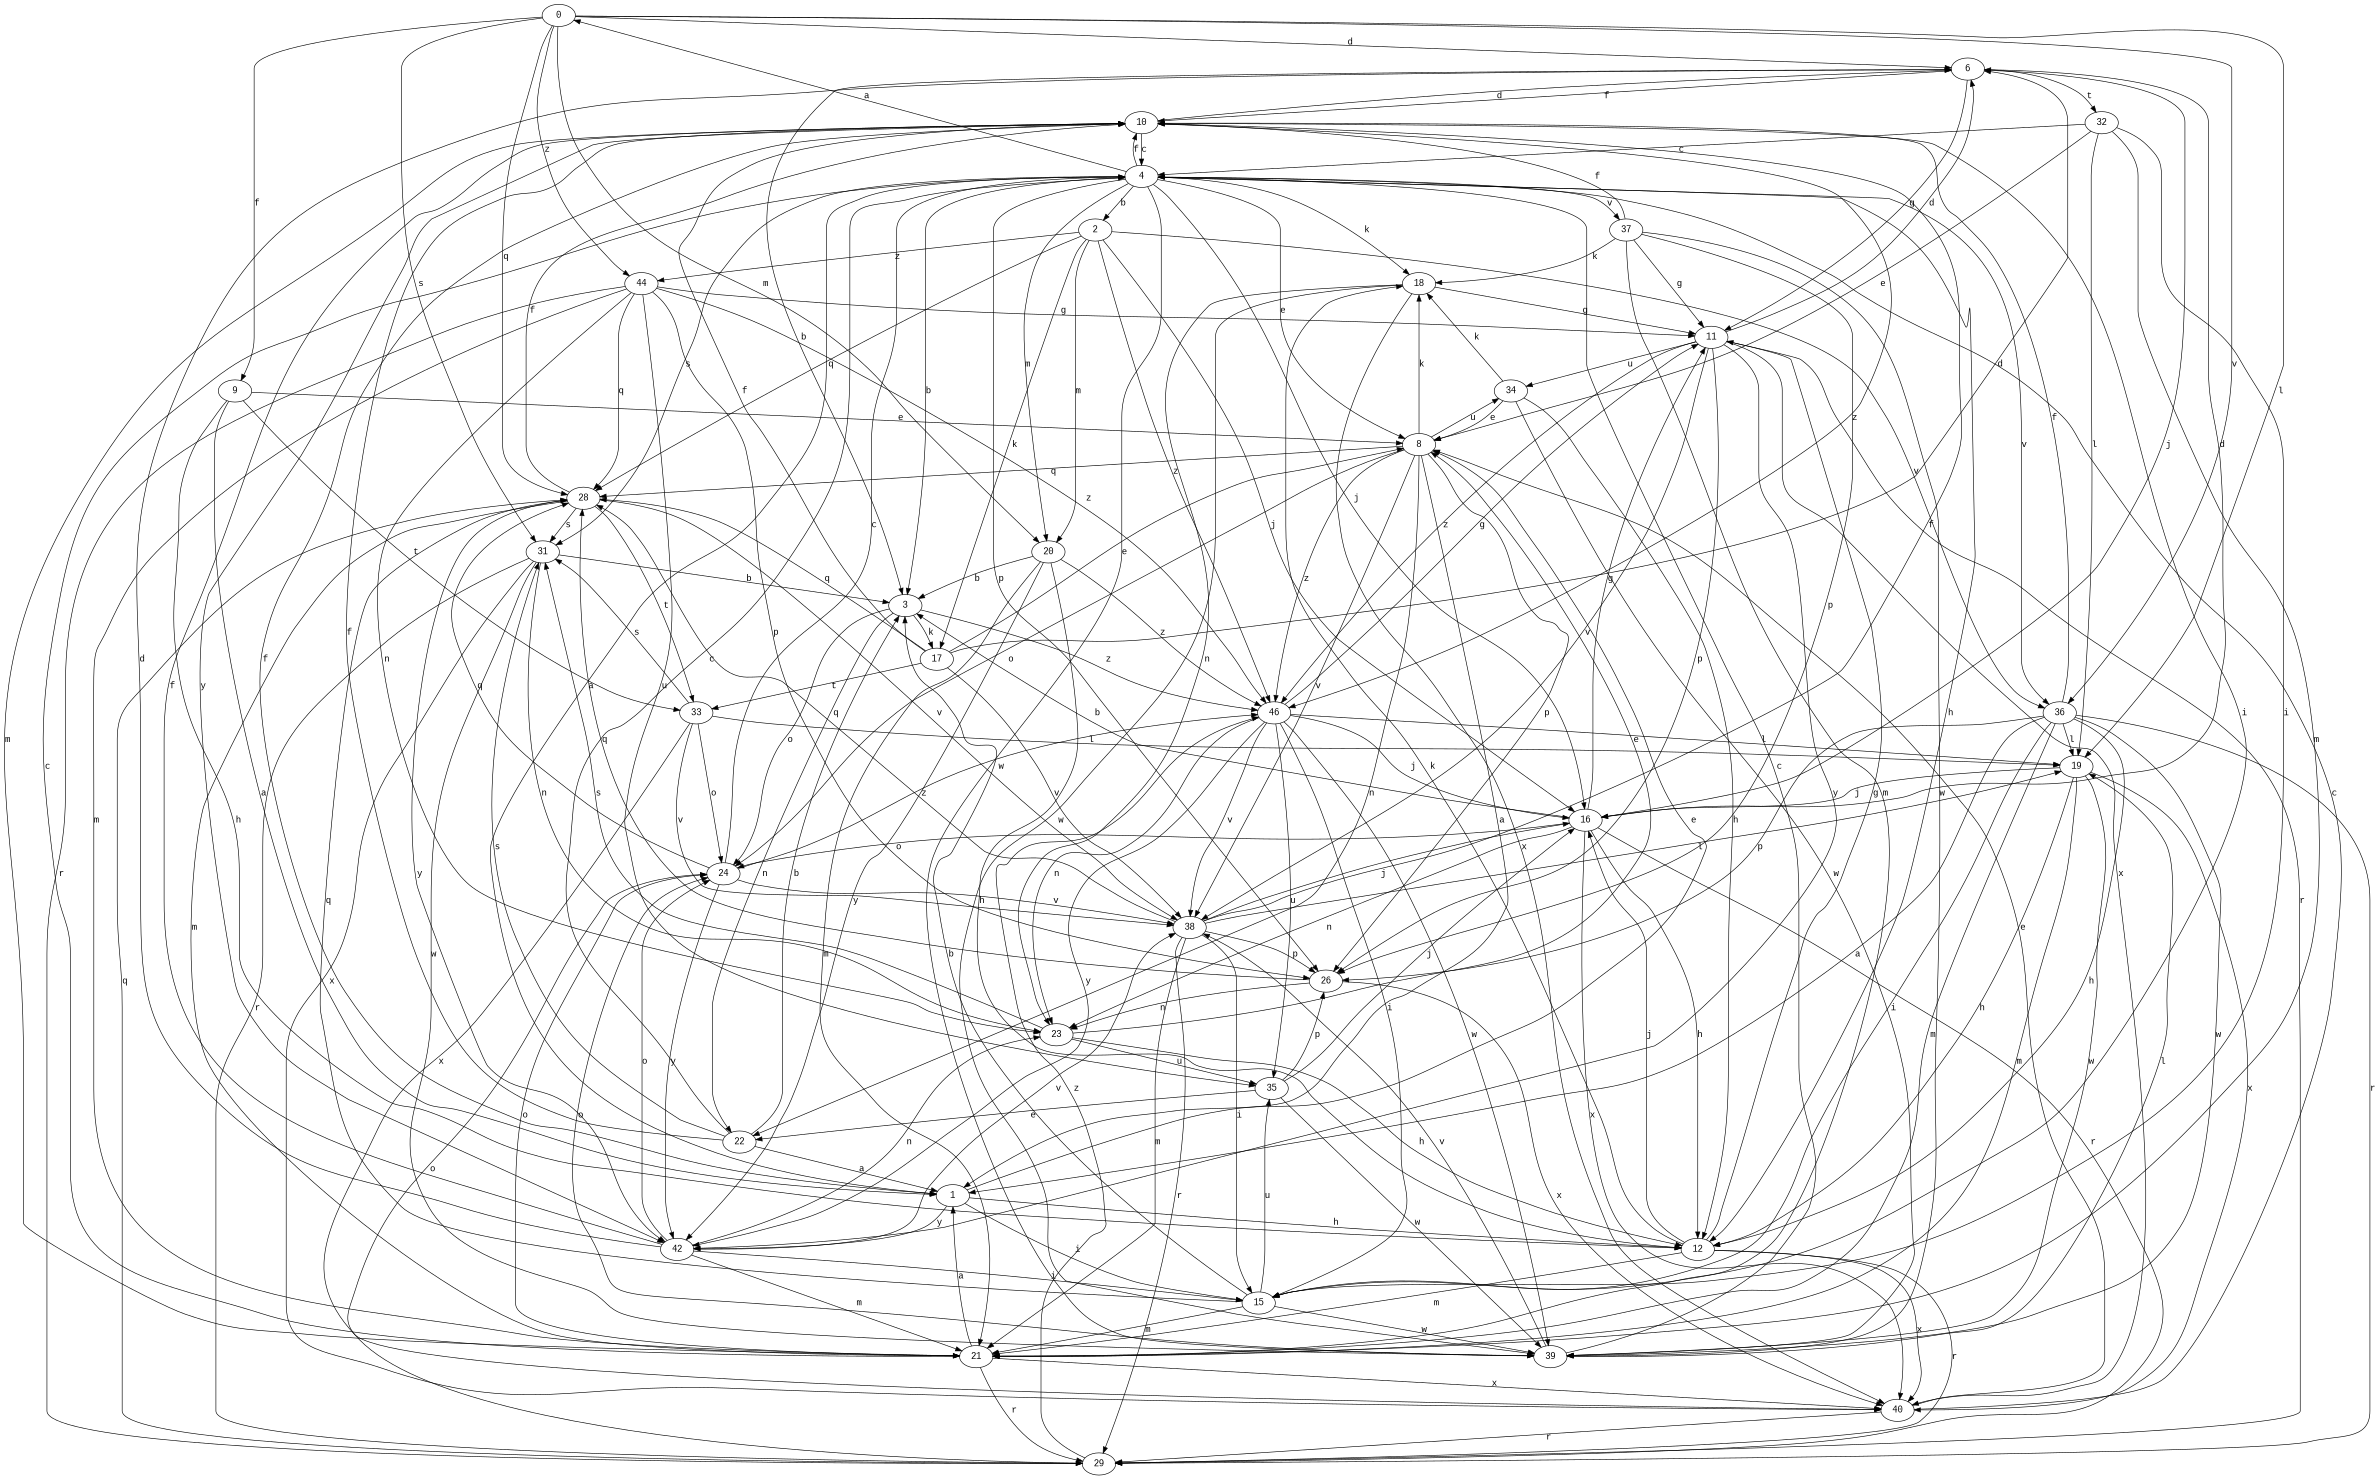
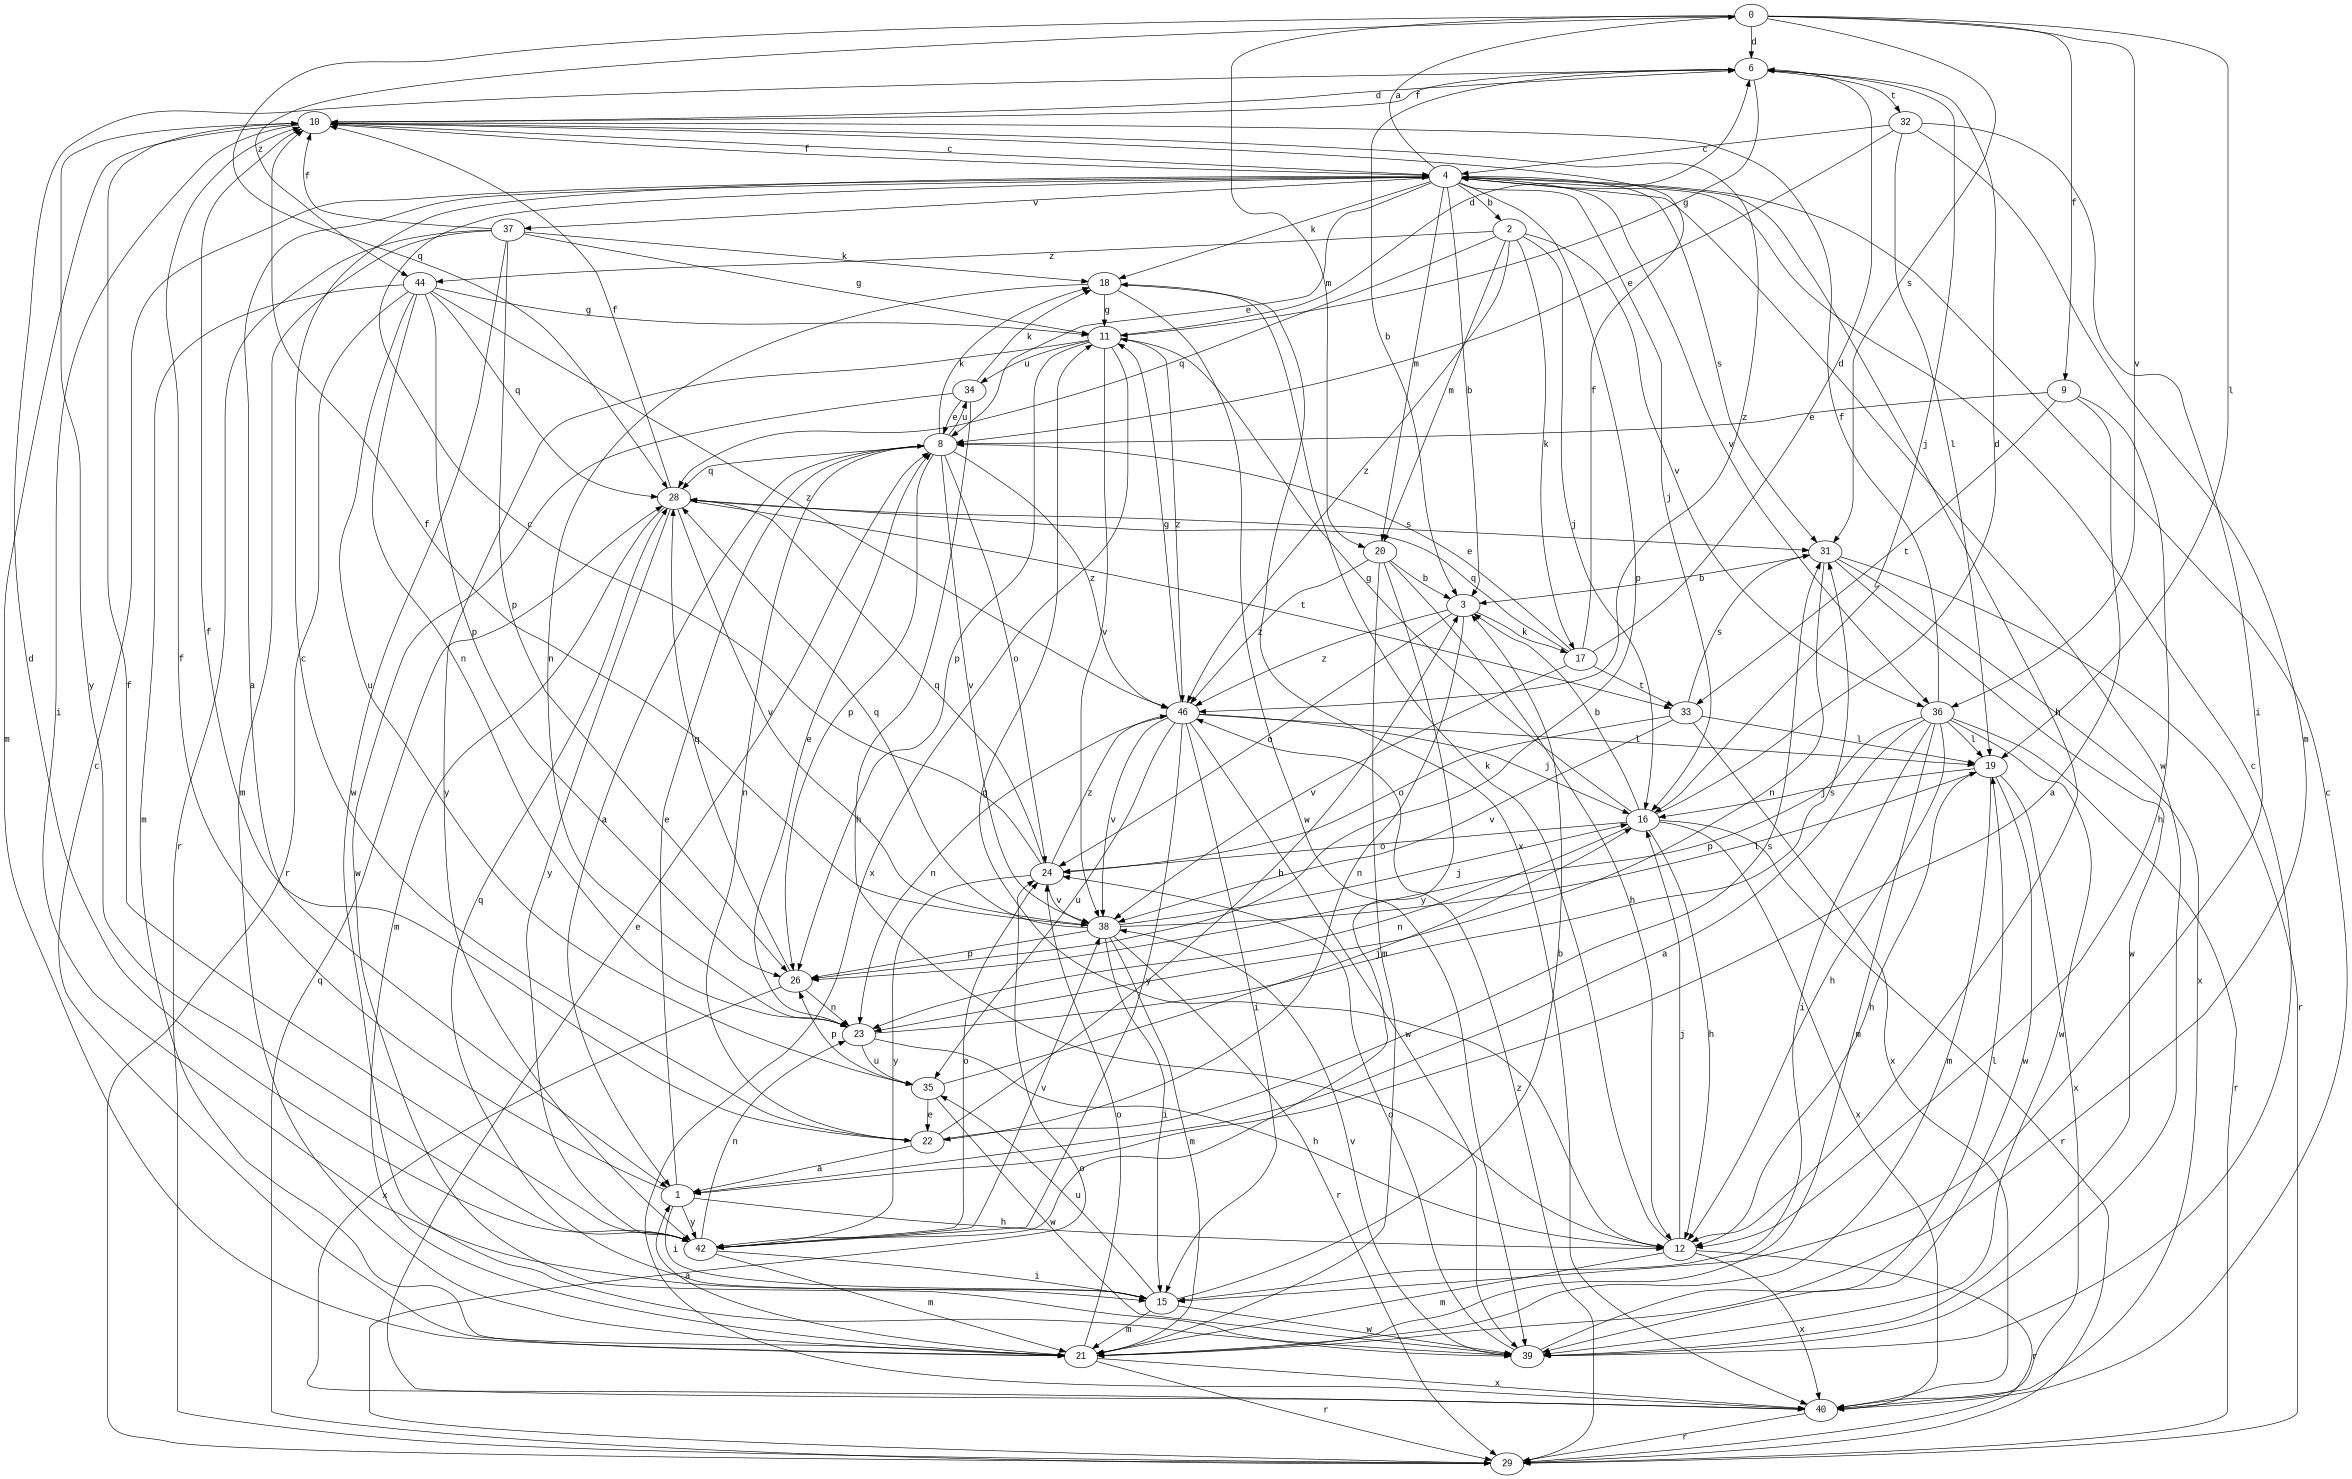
(2300, 1324) -> (178, 1385)
